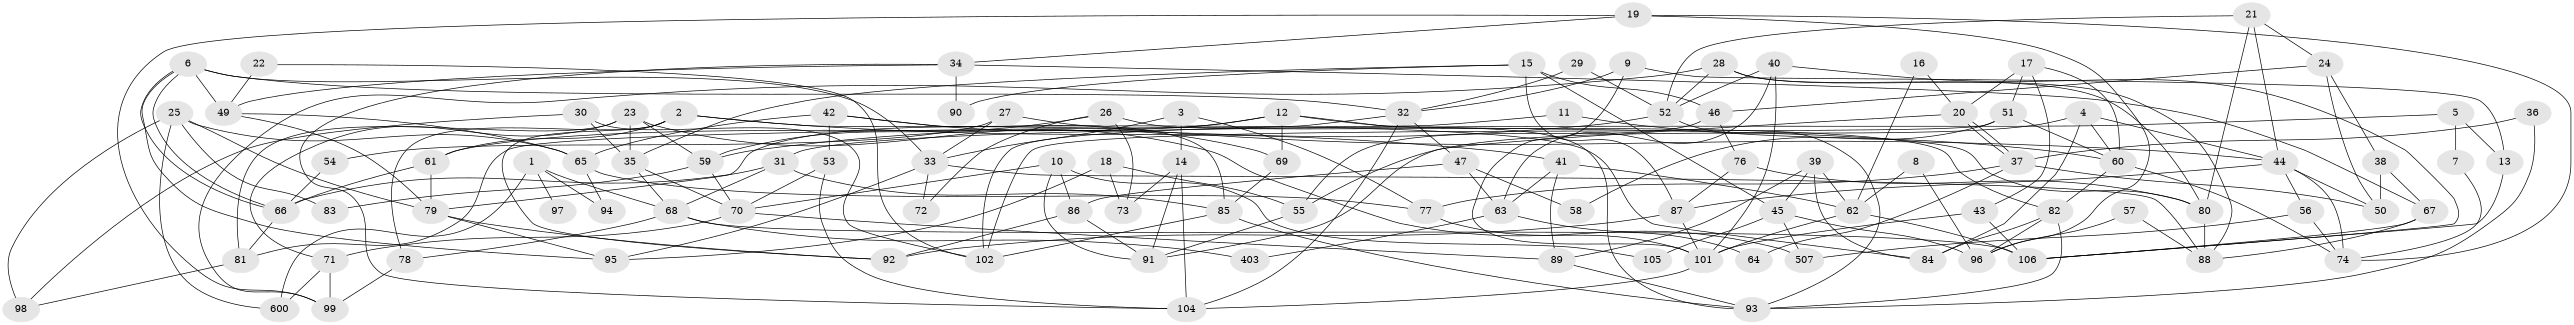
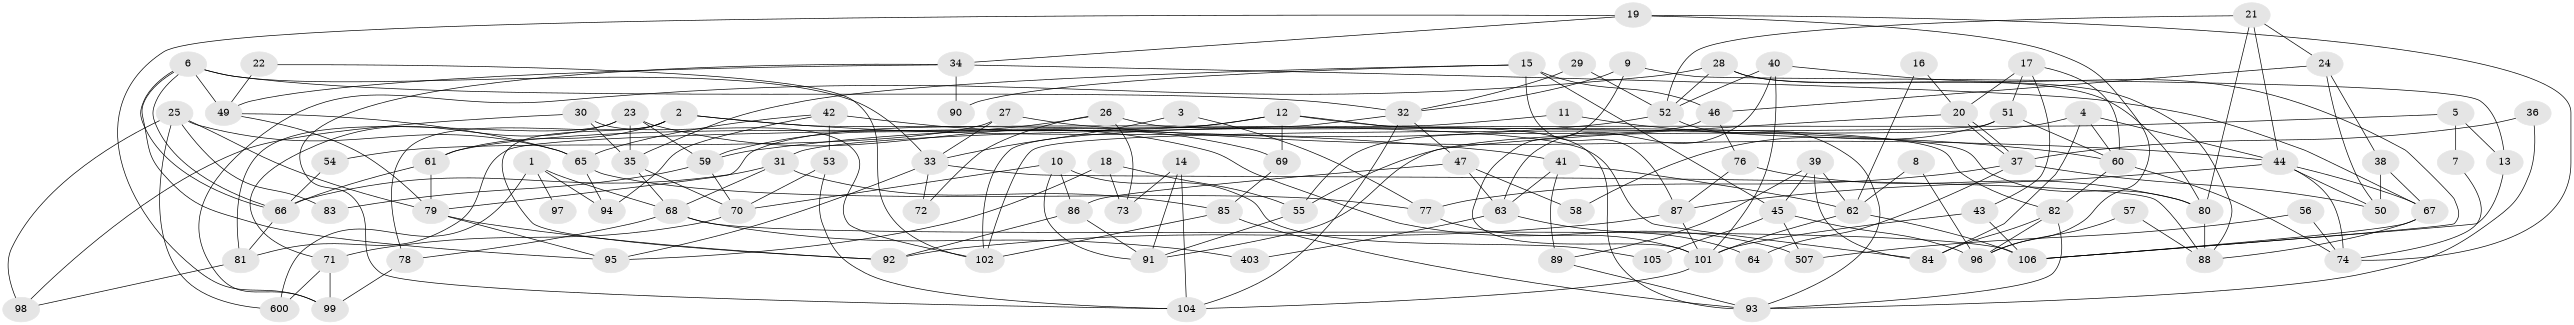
(1055, 126) -> (676, 153)
(1181, 138) -> none
(2293, 187) -> (2354, 182)
(1225, 243) -> none
